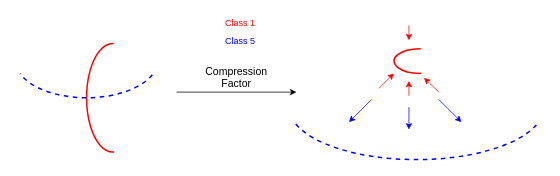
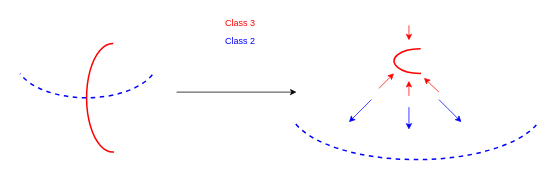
(240, 23) -> (240, 23)
(240, 41) -> (240, 41)
(237, 77) -> none
